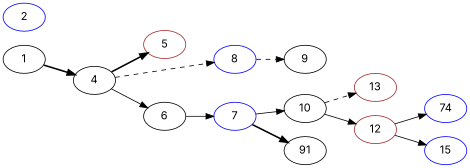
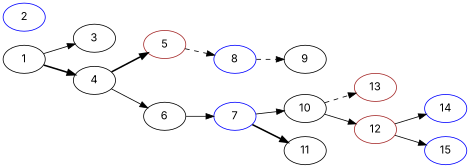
none -> (94, 38)
(161, 70) -> (196, 51)
(446, 108) -> (446, 108)
(305, 151) -> (305, 151)
